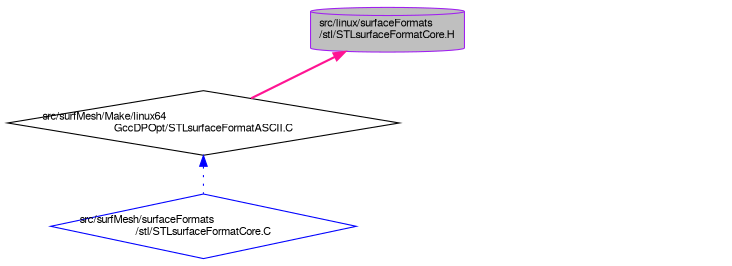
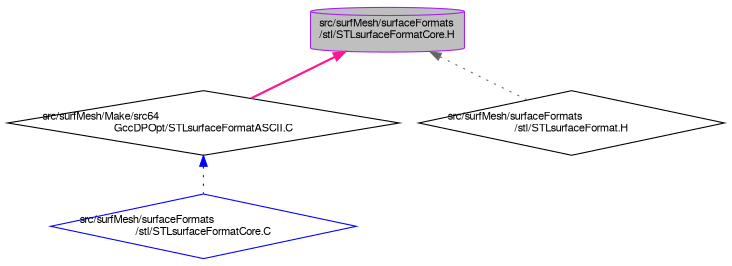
(388, 30) -> (388, 30)
(203, 123) -> (203, 123)
none -> (572, 123)
